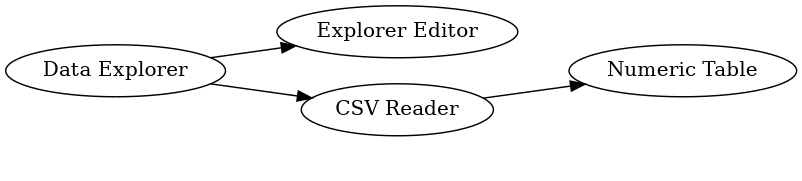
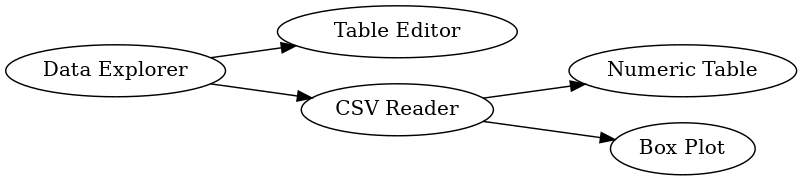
(397, 32) -> (397, 32)
none -> (683, 149)
